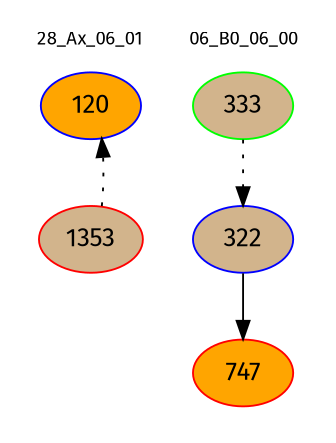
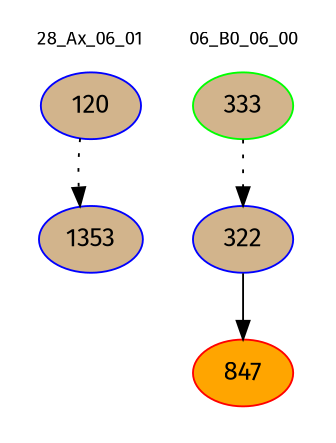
(91, 106) -> (91, 106)
(103, 182) -> (79, 163)
(91, 239) -> (91, 239)
(243, 373) -> (243, 373)
